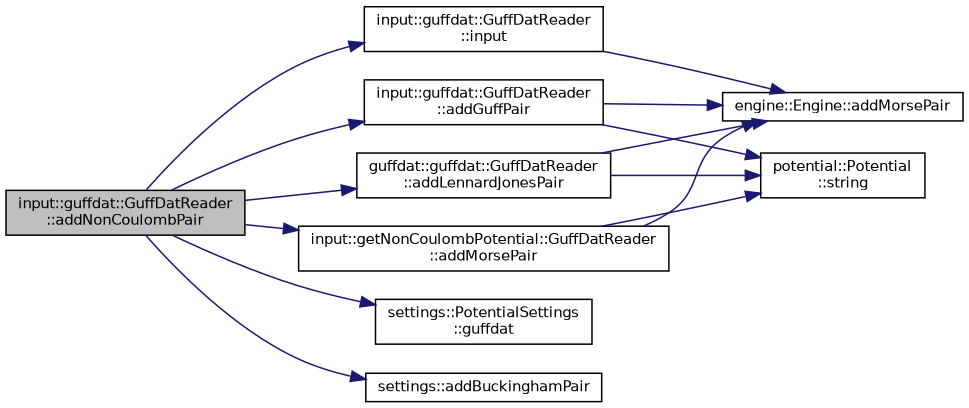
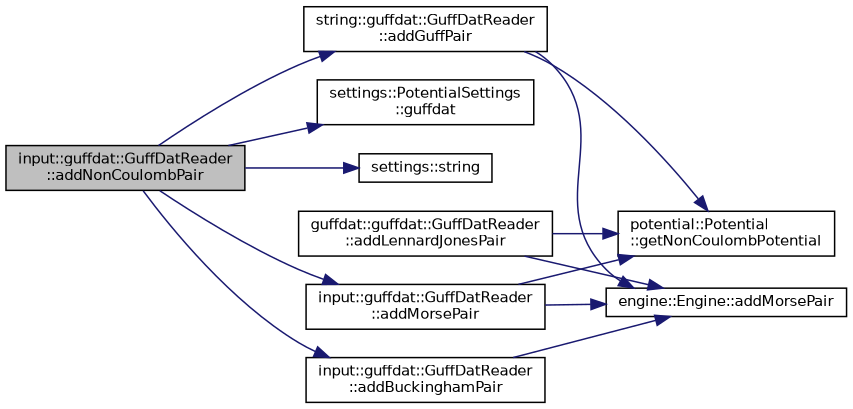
(484, 29) -> (426, 380)
(484, 102) -> (426, 29)
(843, 175) -> (726, 234)
(293, 195) -> none
(484, 249) -> (426, 307)
(484, 387) -> (426, 168)
